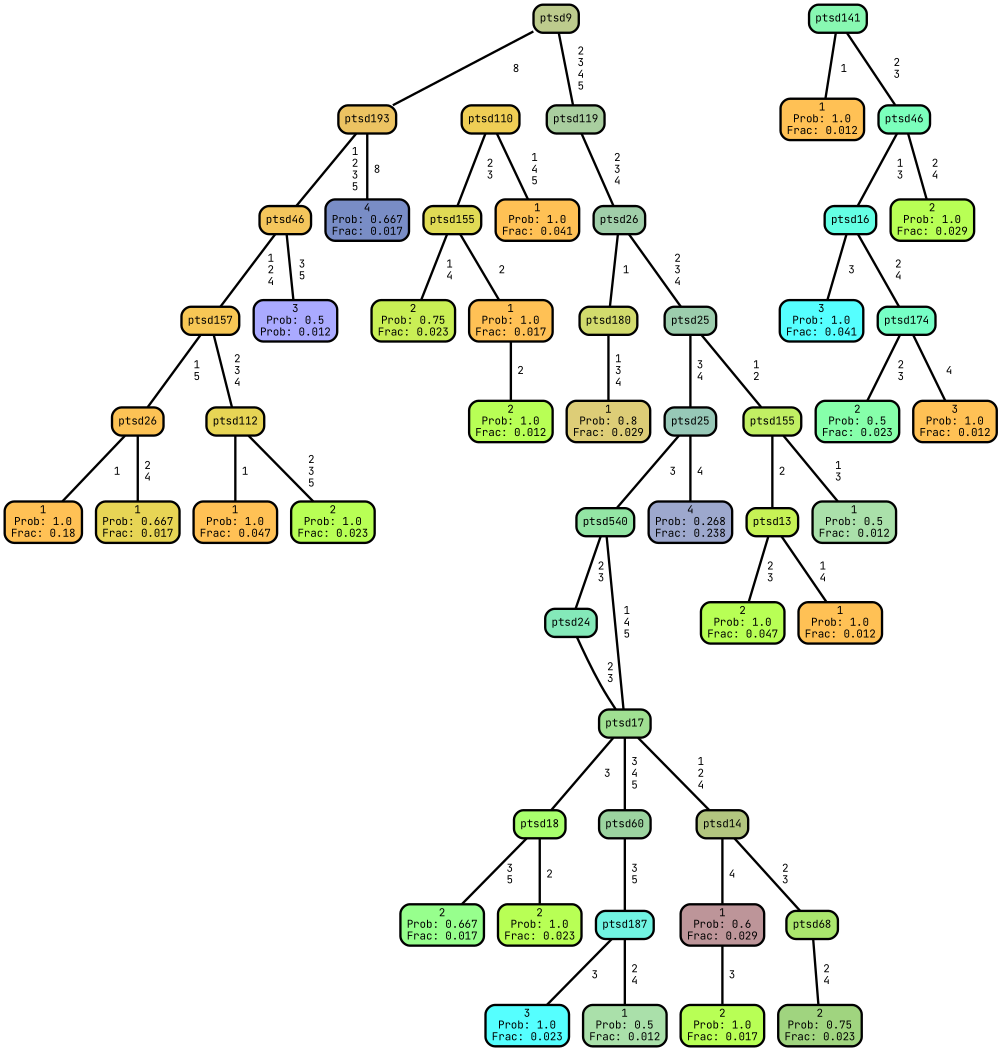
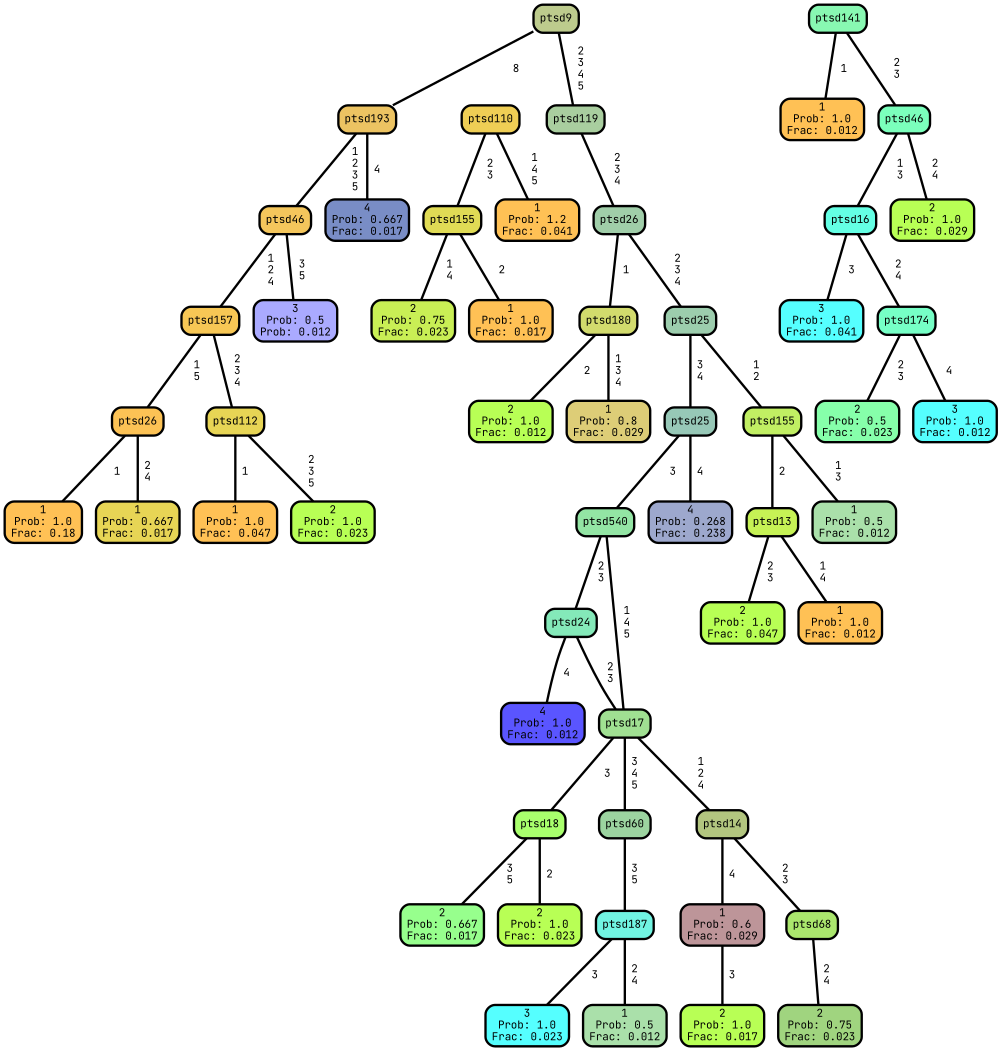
(374, 170) -> (374, 170)
(537, 220) -> (537, 220)
(511, 371) -> (563, 368)
(955, 422) -> (955, 422)
none -> (543, 724)
